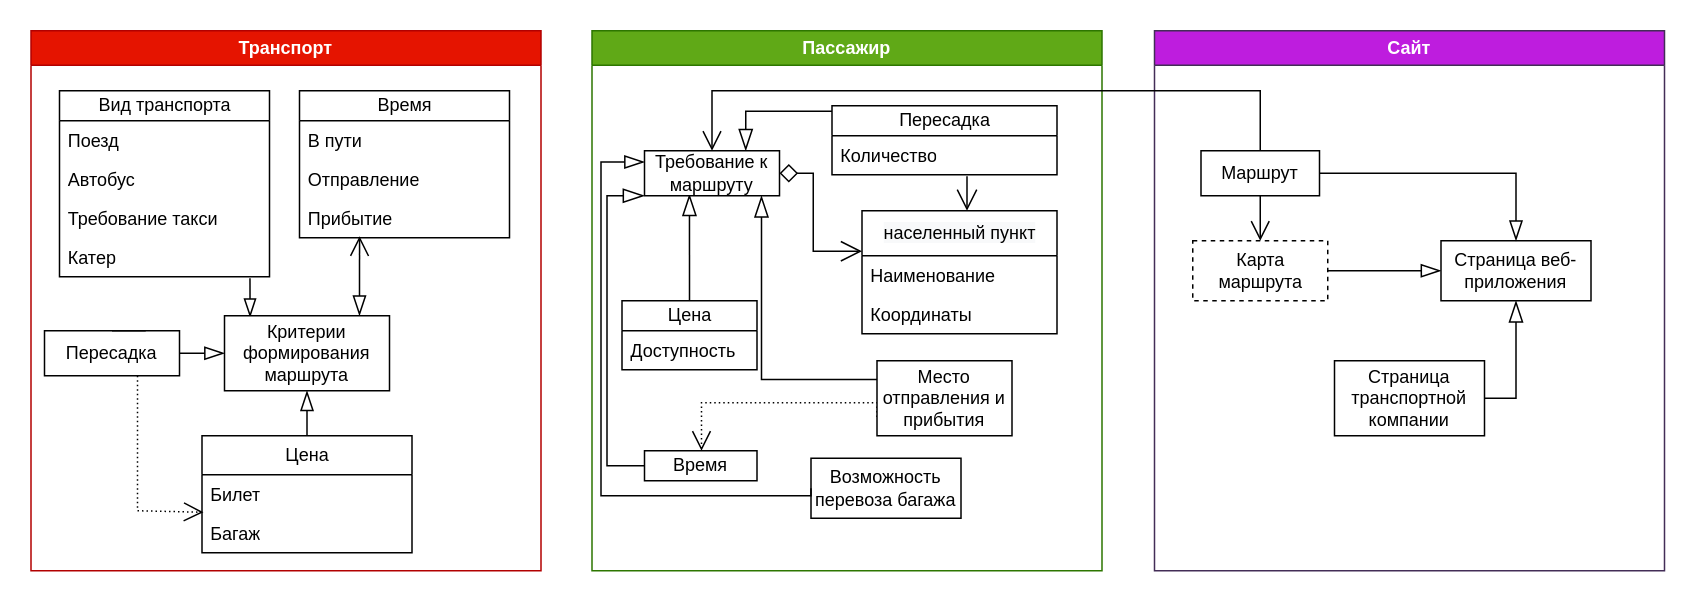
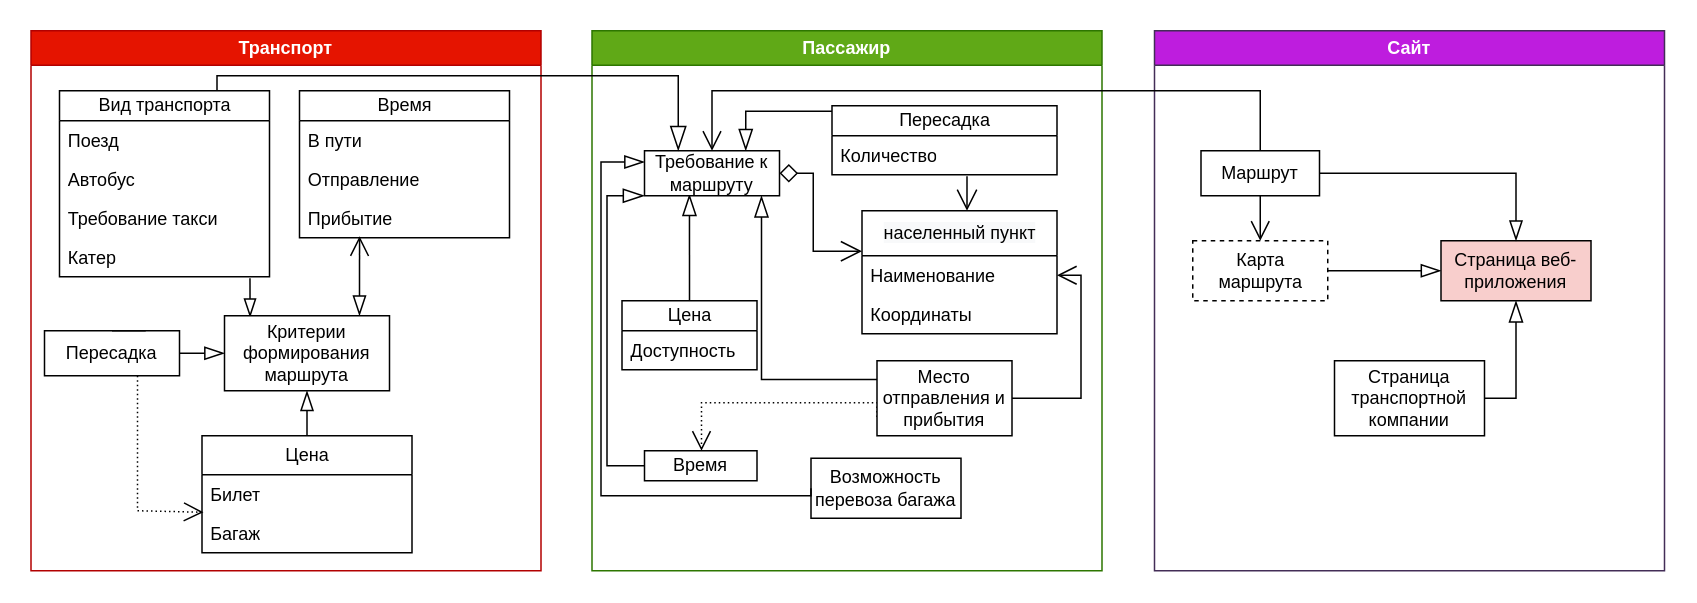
none -> (467, 76)
(1516, 271) -> (1516, 271)
none -> (1081, 361)
